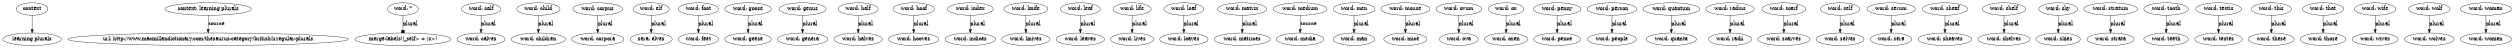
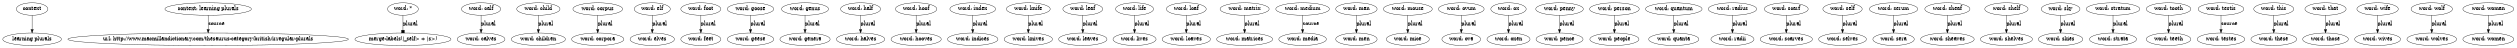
(1354, 22) -> (1356, 22)
(2226, 24) -> (2229, 24)
(651, 39) -> (652, 39)
